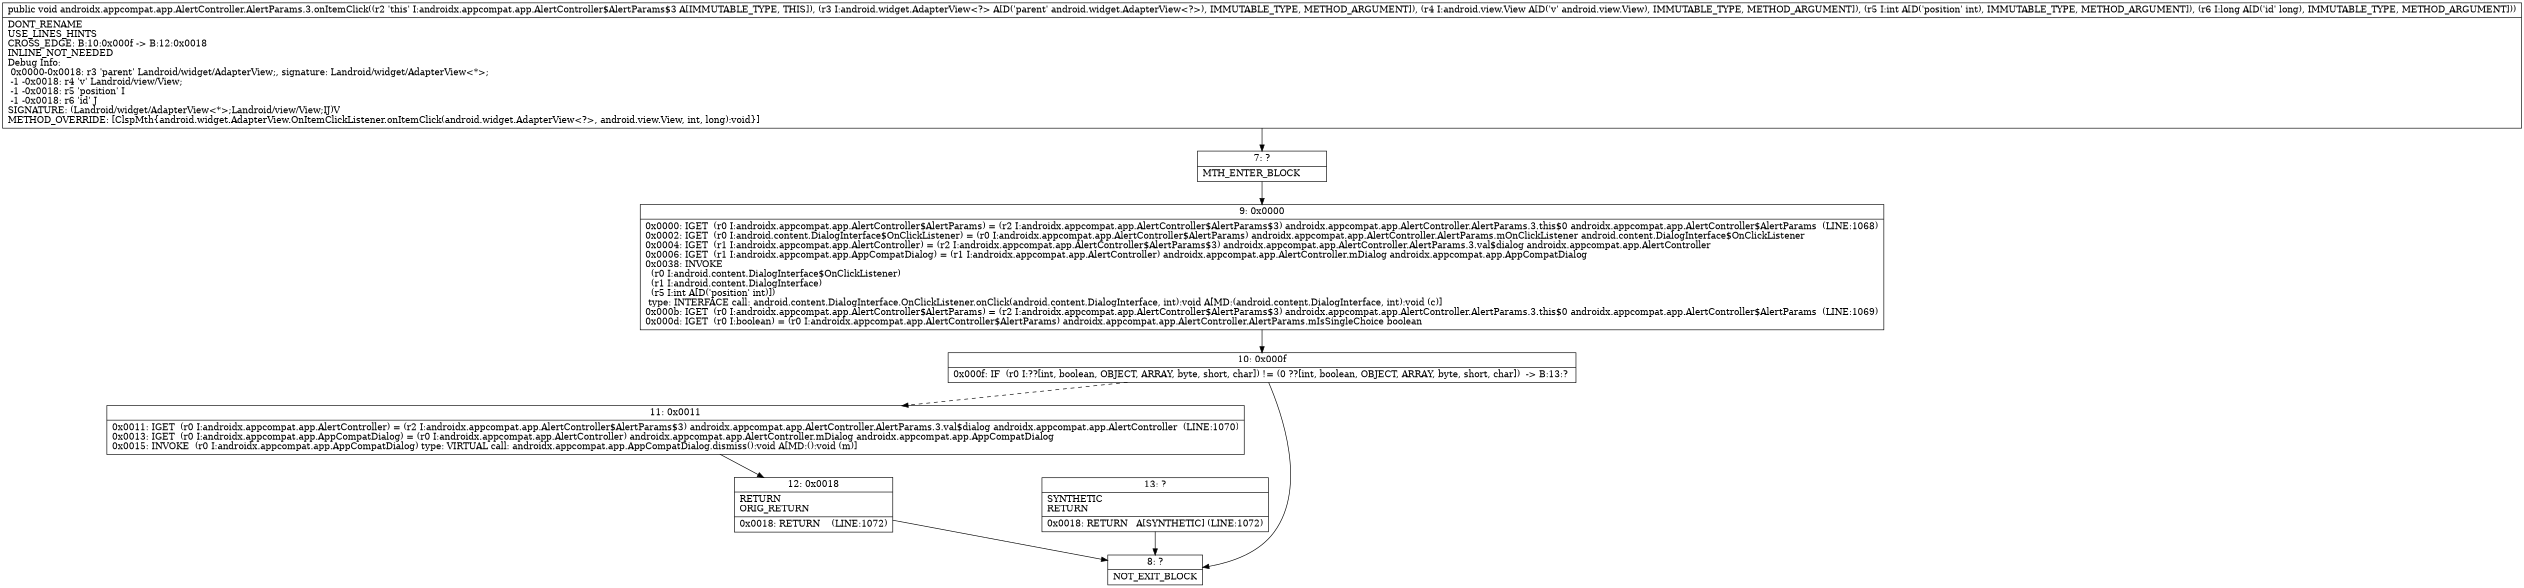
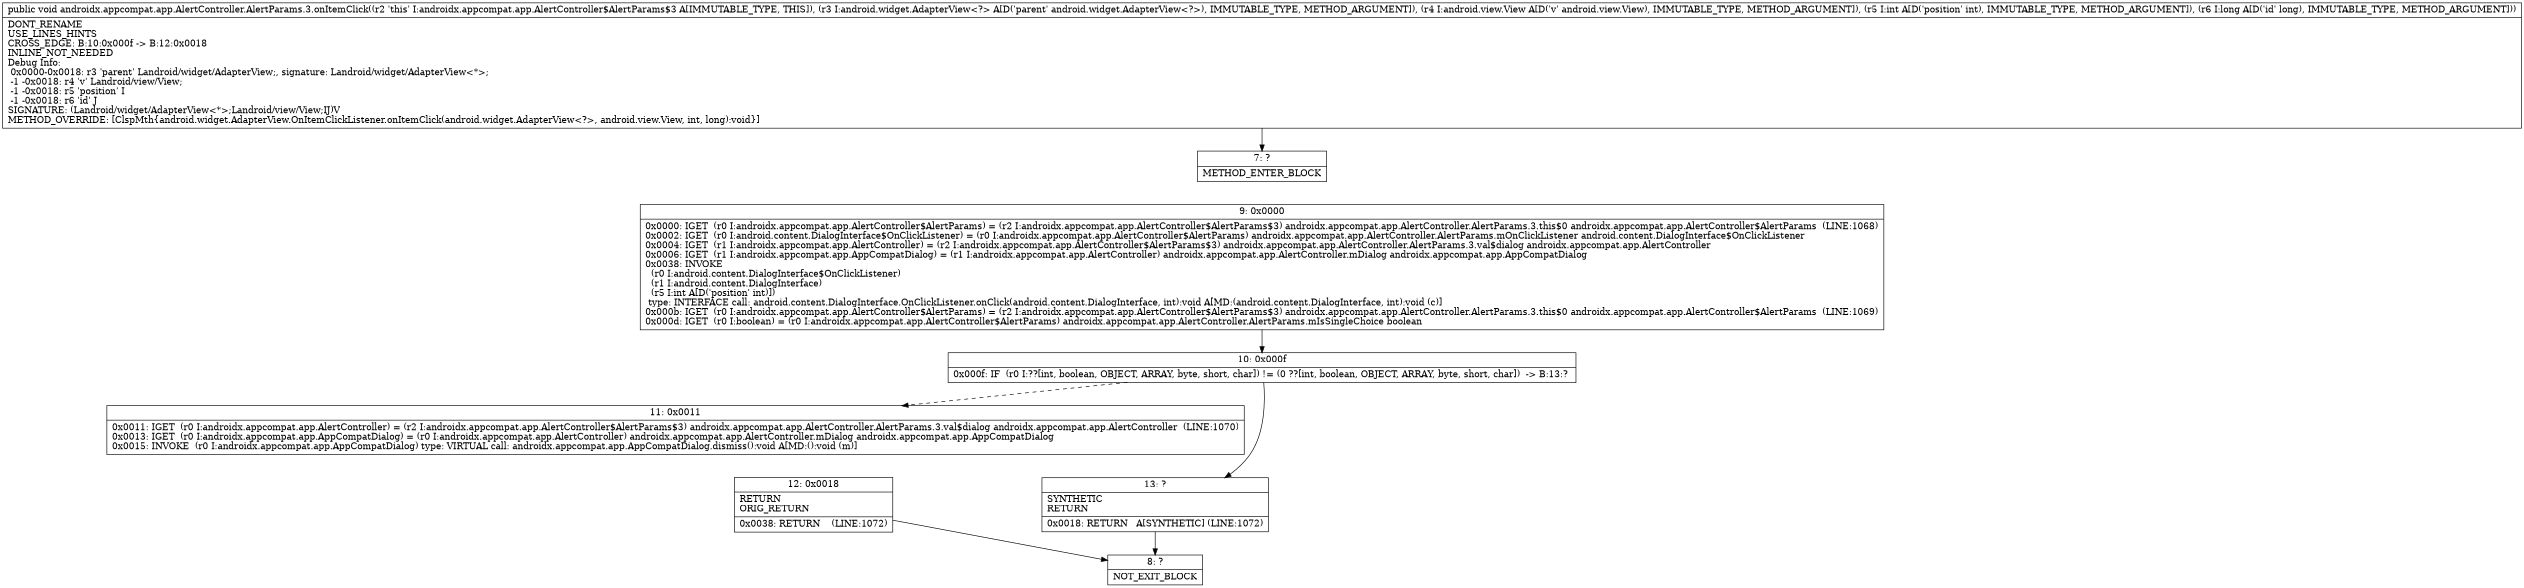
(1252, 174) -> (1262, 174)
(1262, 190) -> none
(739, 464) -> none
(1289, 495) -> (1260, 433)
(814, 524) -> (814, 524)
